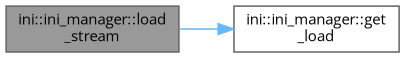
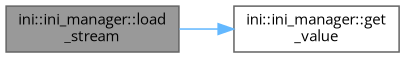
(317, 29) -> (317, 29)
